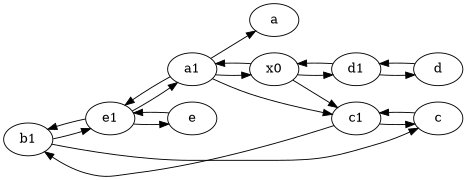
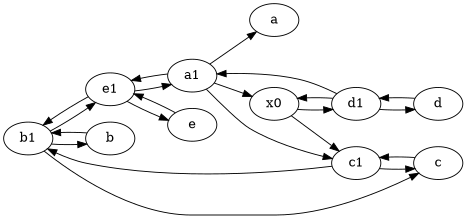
(238, 63) -> (283, 76)
none -> (110, 138)
